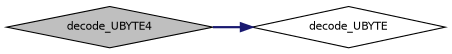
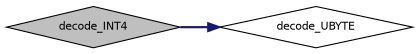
(110, 27) -> (93, 27)
